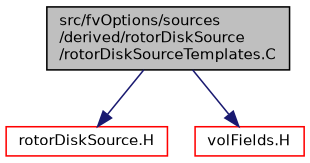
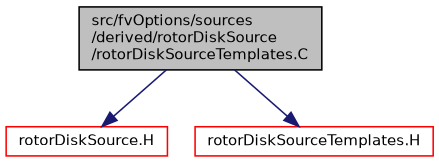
(250, 141) -> (314, 141)
